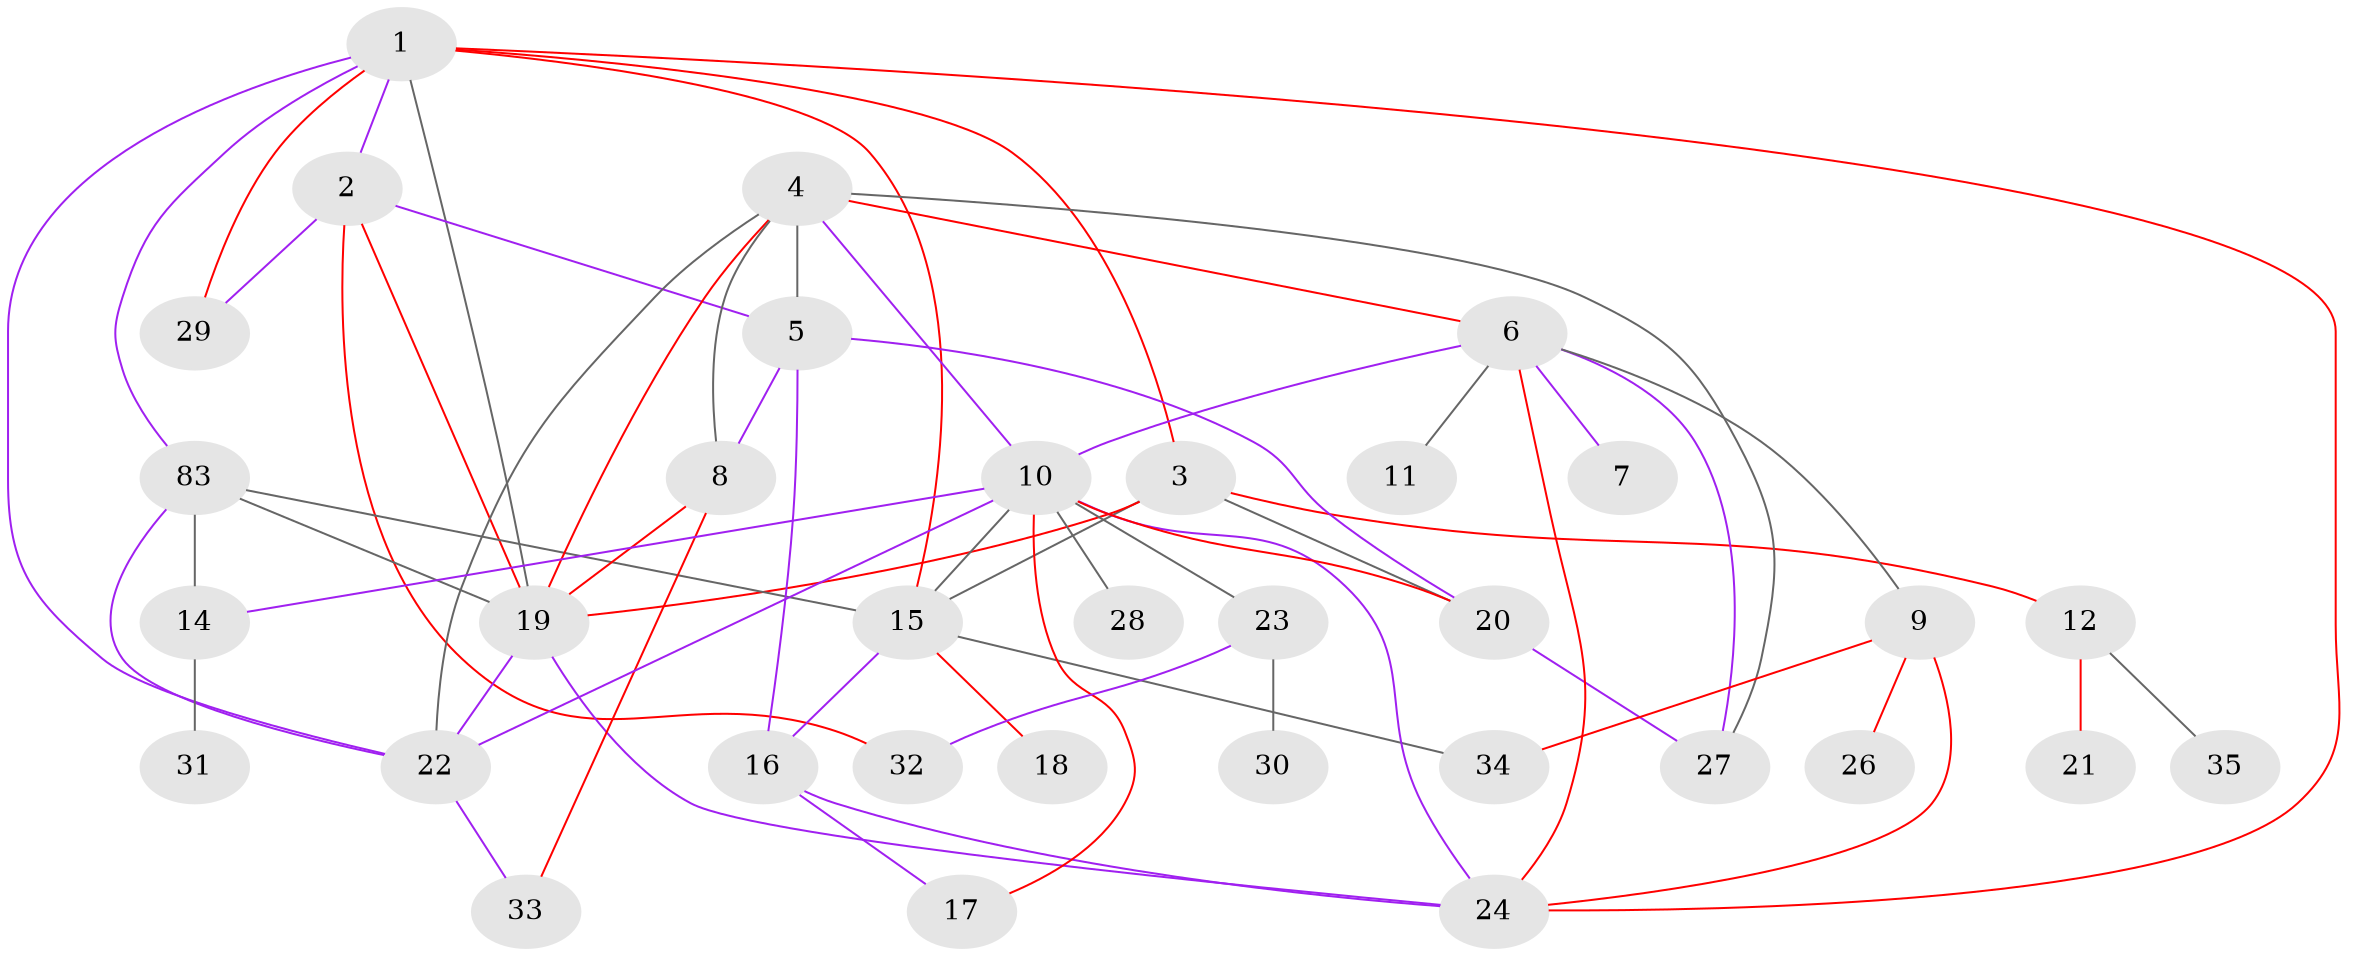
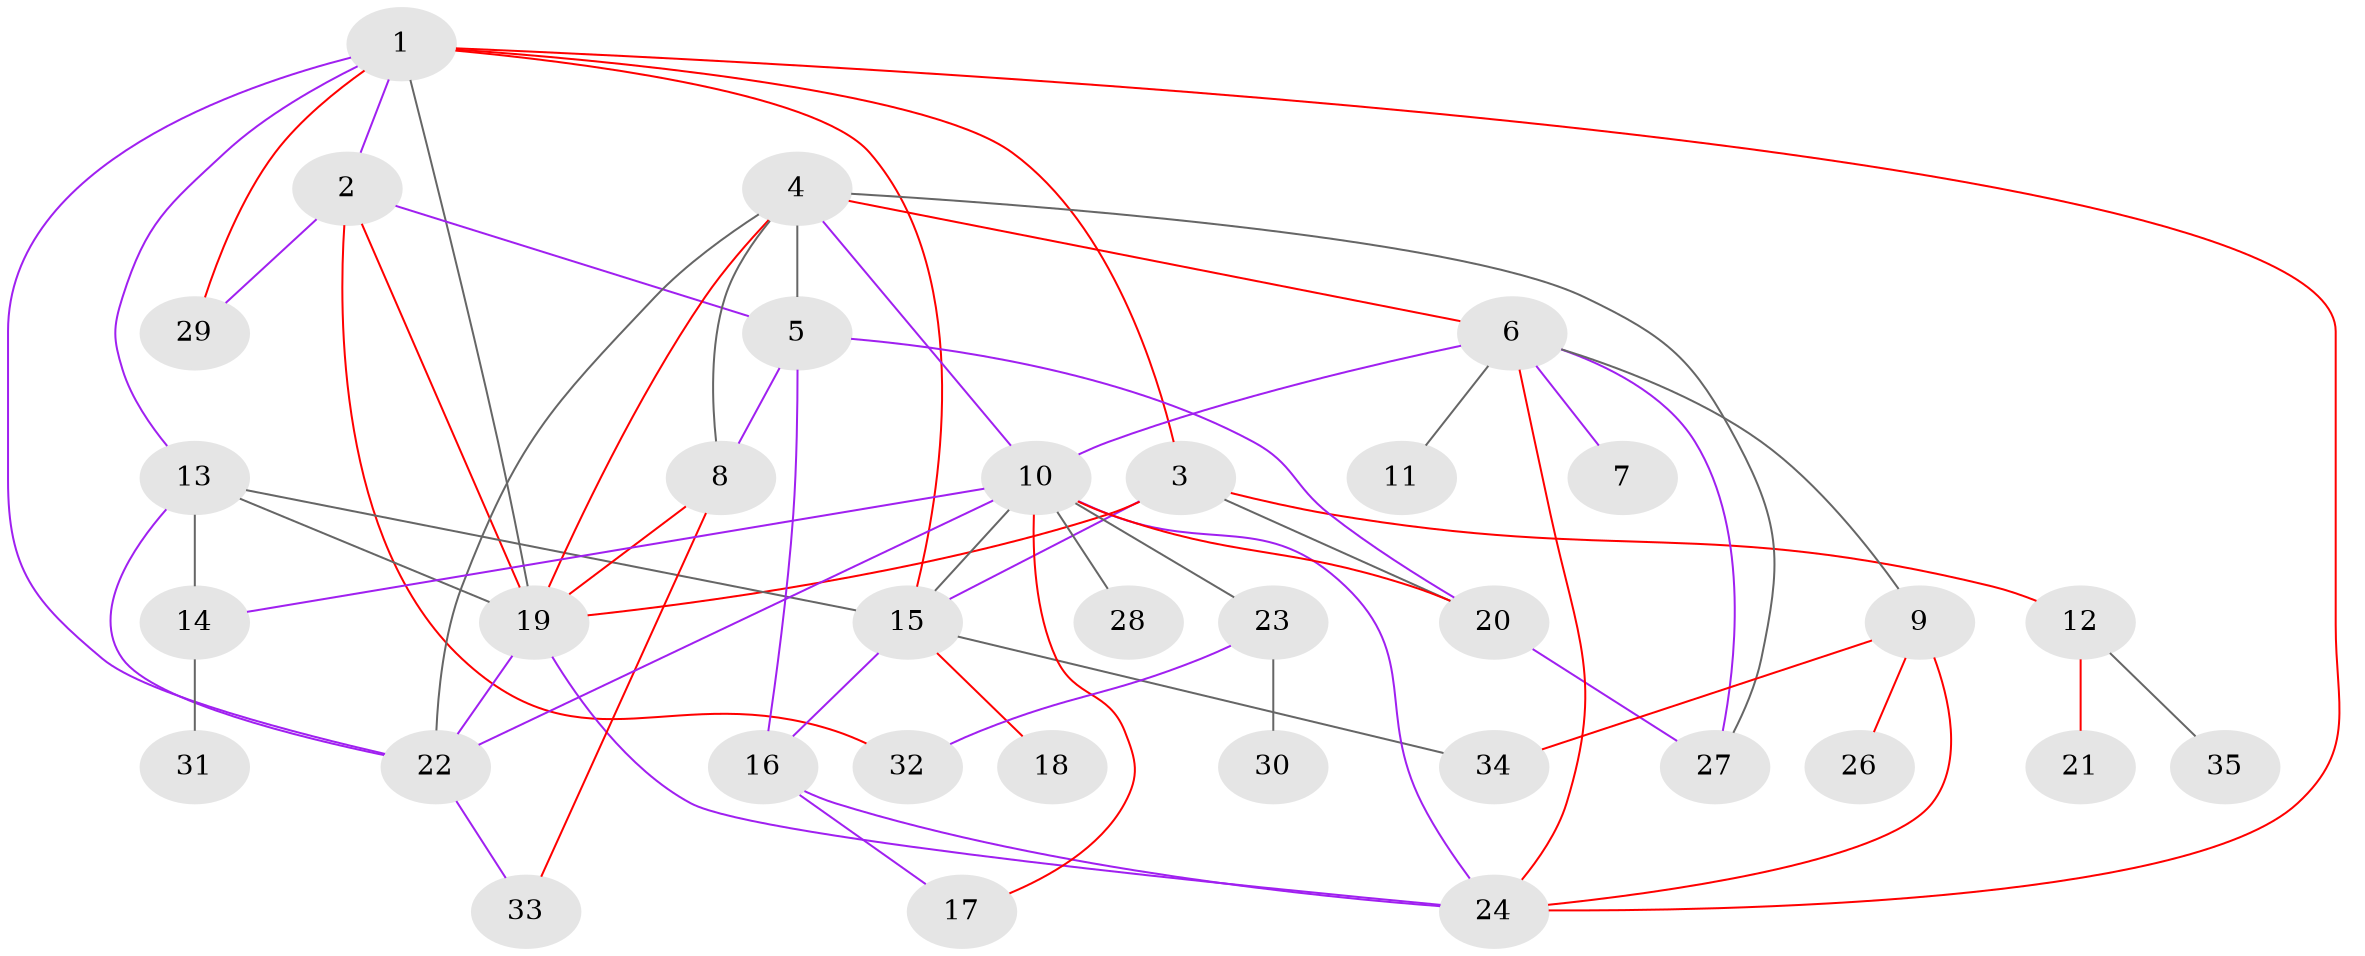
(195, 478) -> (195, 478)
(1049, 548) -> (1049, 548)
